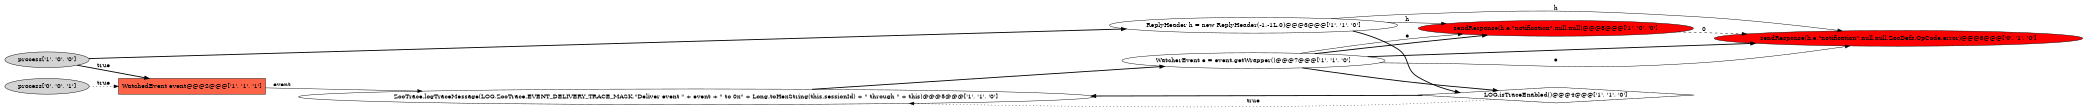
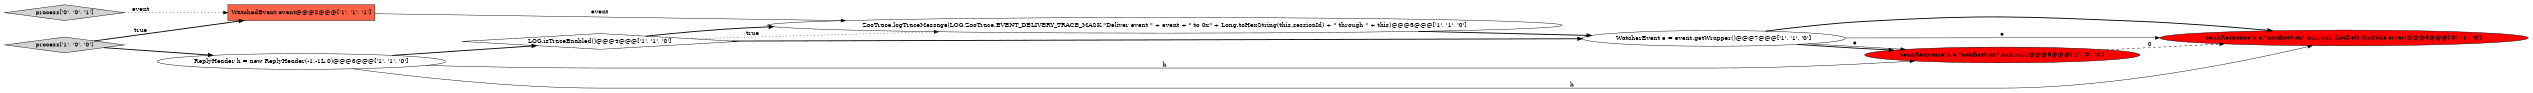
(47, 60) -> (65, 45)
(1398, 81) -> (1155, 40)
(104, 83) -> (141, 9)
(47, 86) -> (65, 13)
